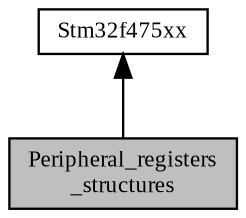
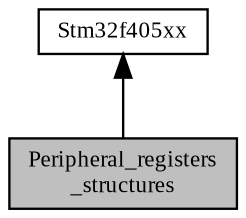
(123, 32) -> (123, 32)
